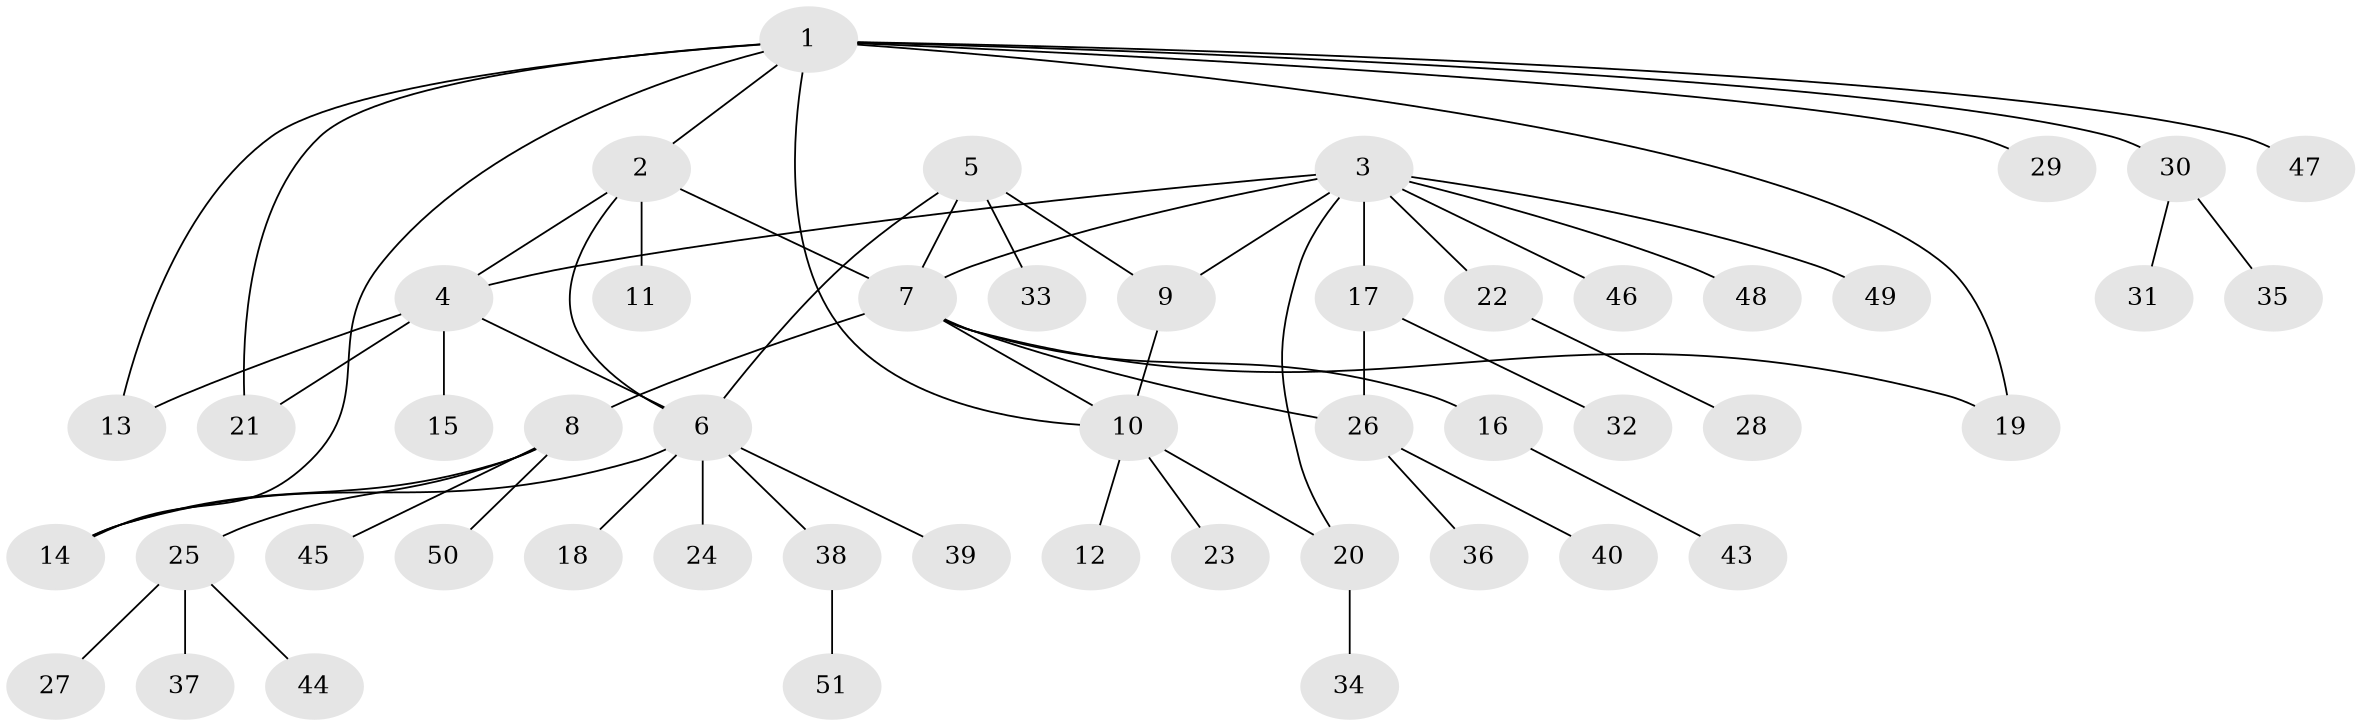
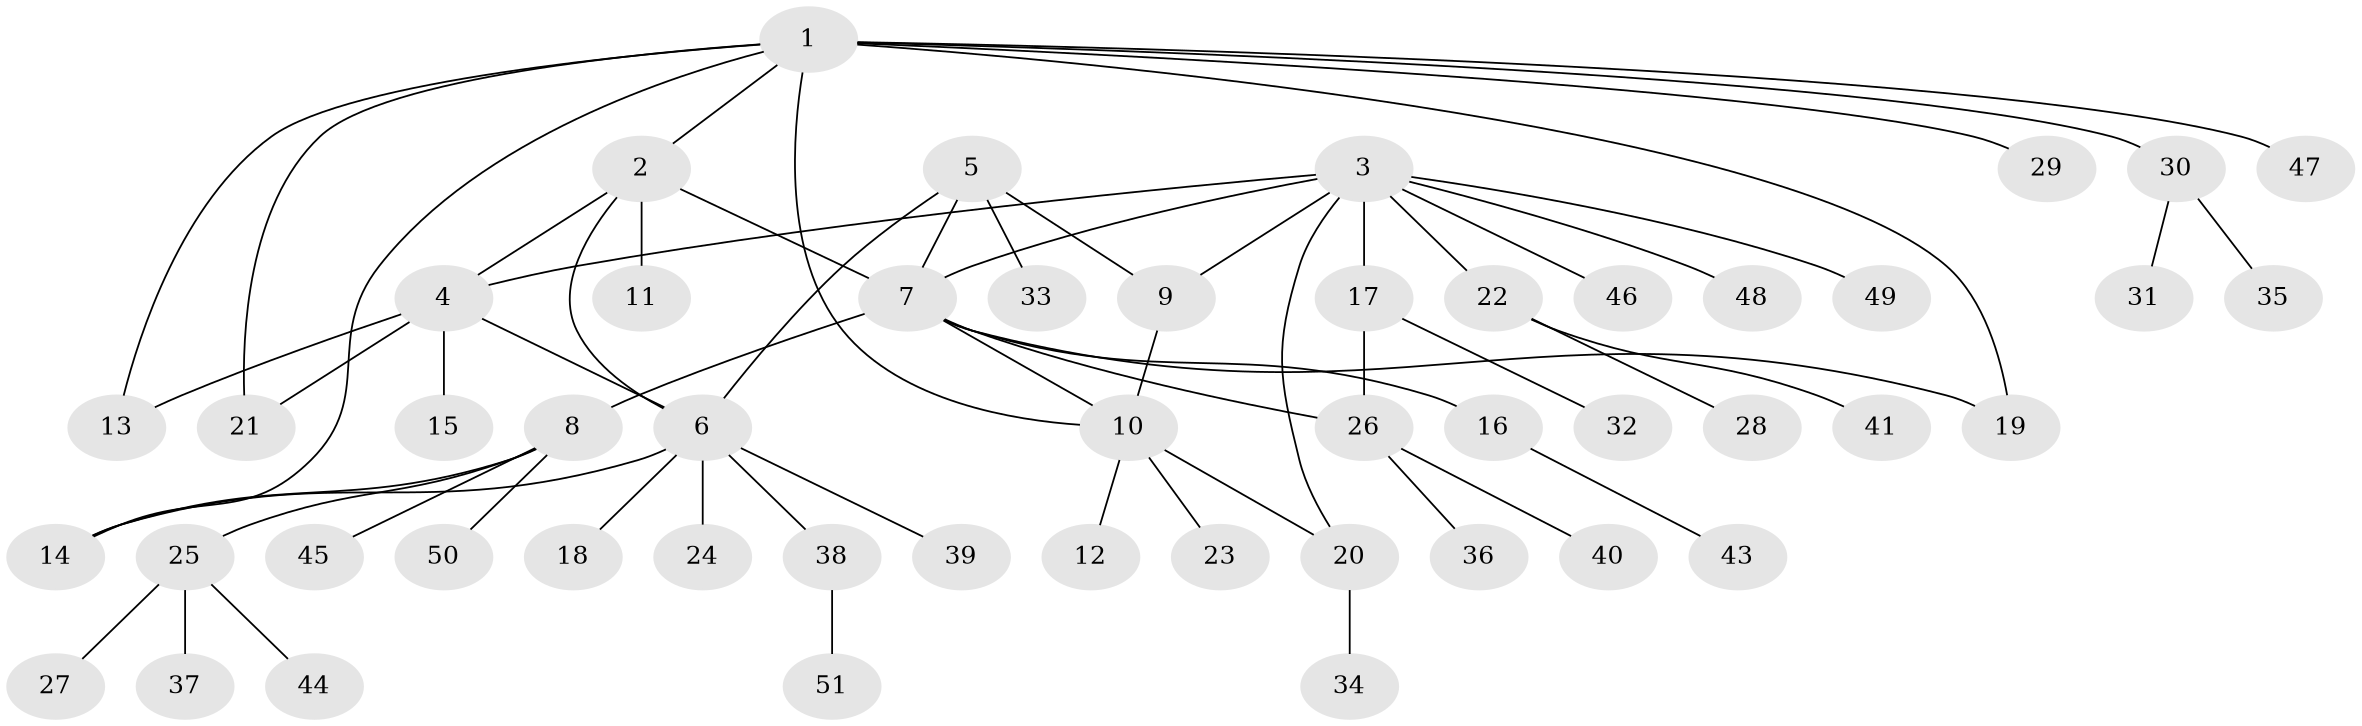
none -> (1882, 428)
